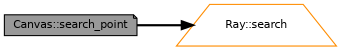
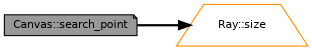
(256, 25) -> (242, 25)
